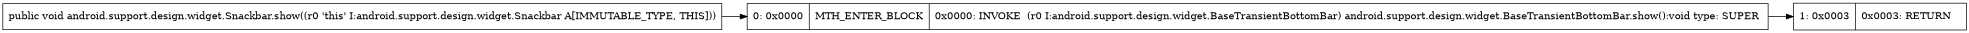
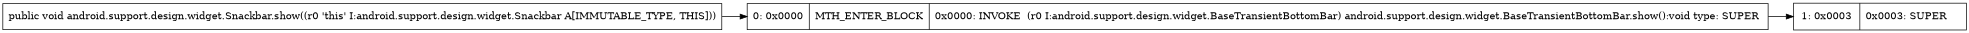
(1911, 16) -> (1911, 16)
